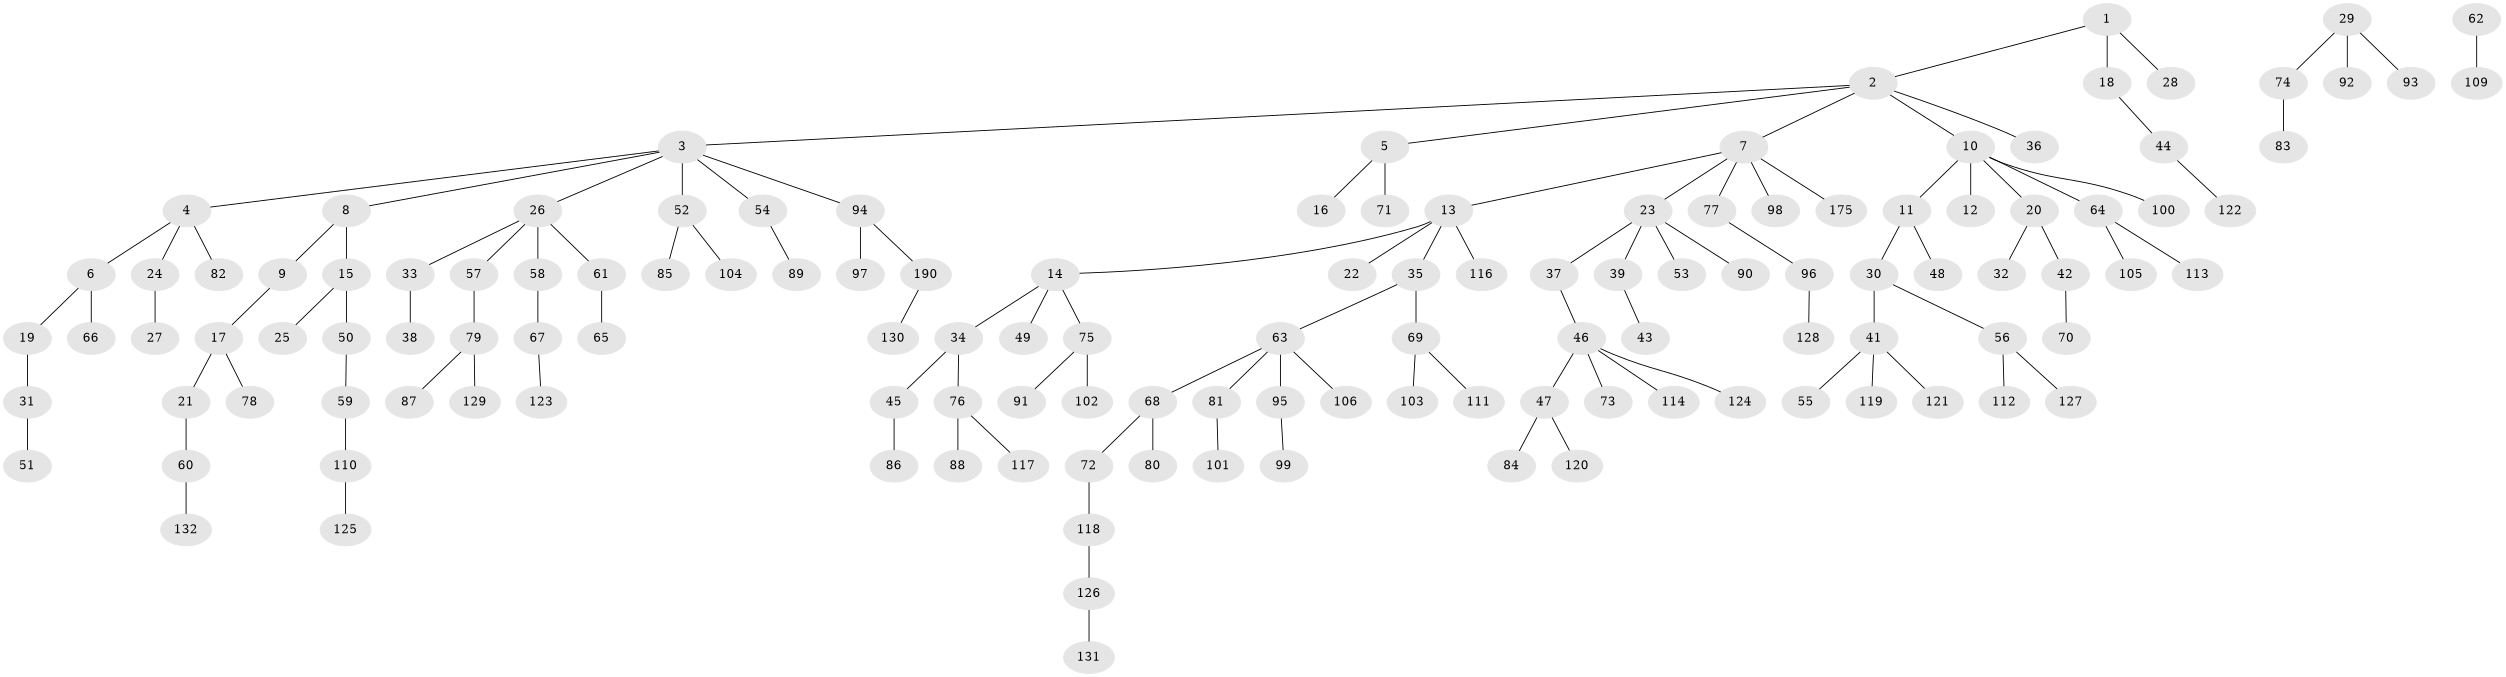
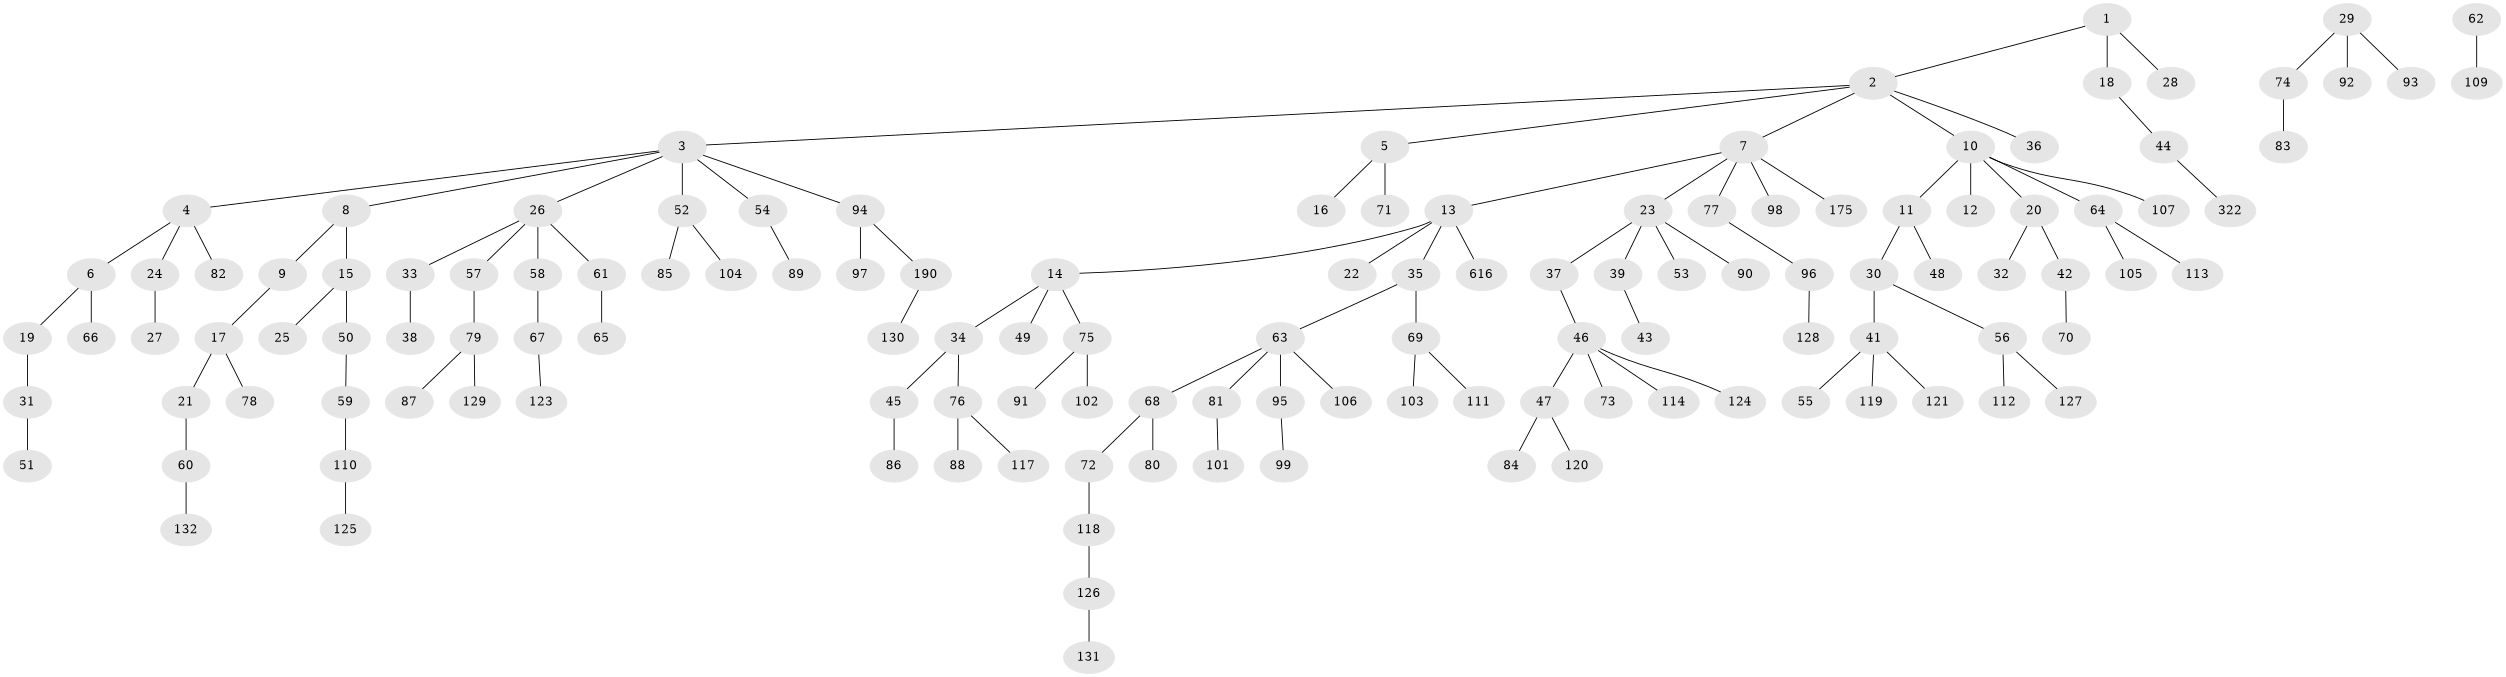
(2164, 211) -> (2164, 211)
(2230, 211) -> (2230, 211)
(1482, 275) -> (1482, 275)
